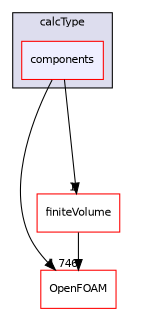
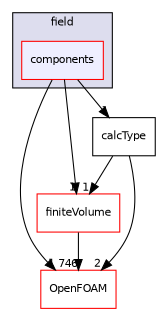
(63, 23) -> (63, 23)
none -> (124, 137)
